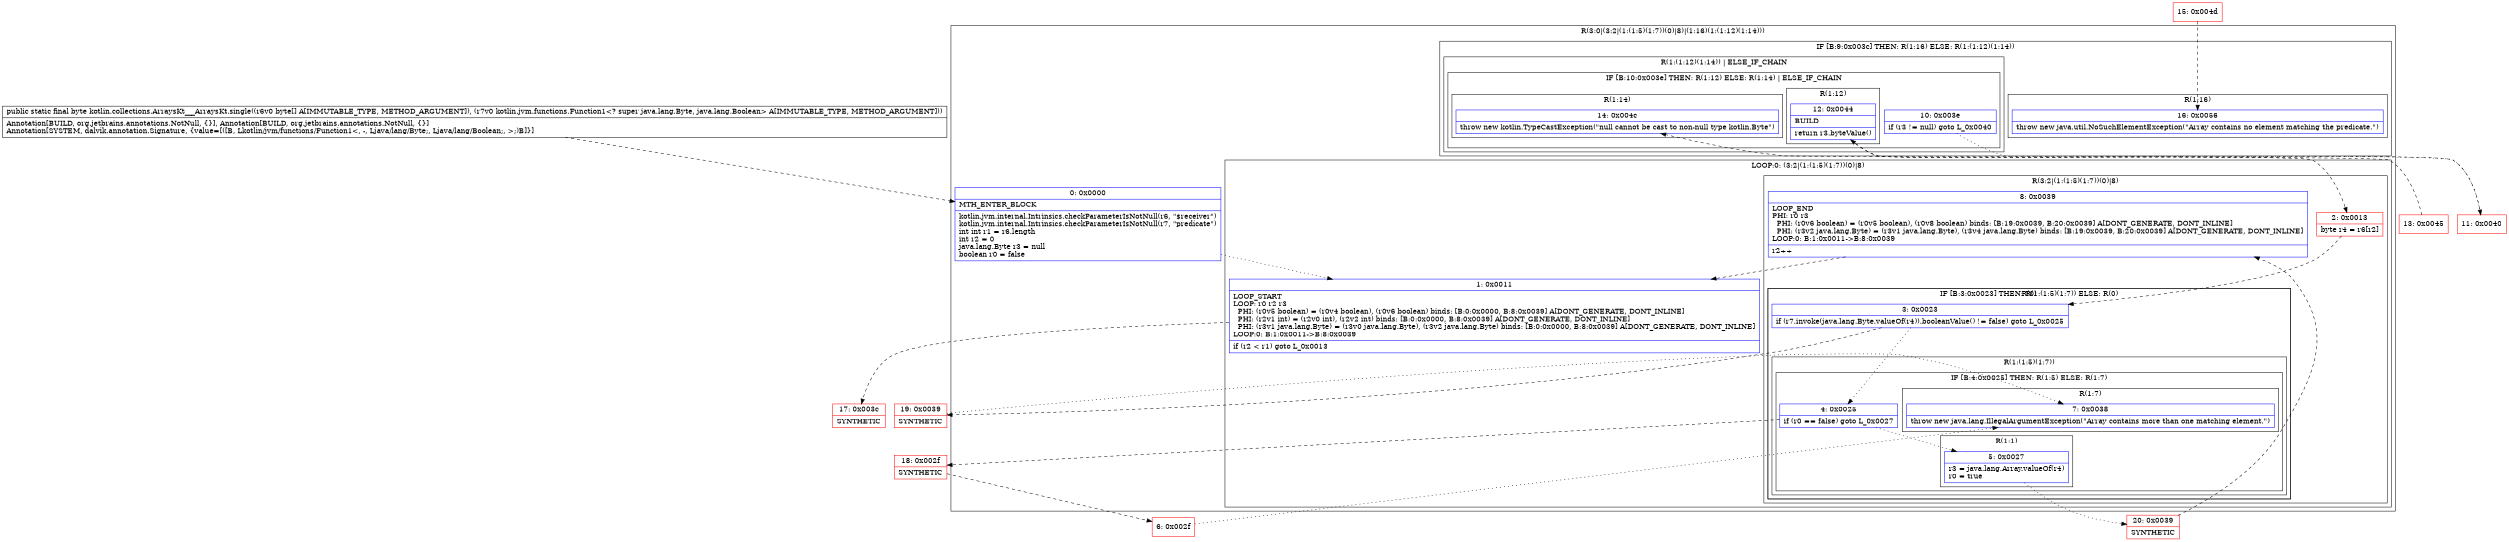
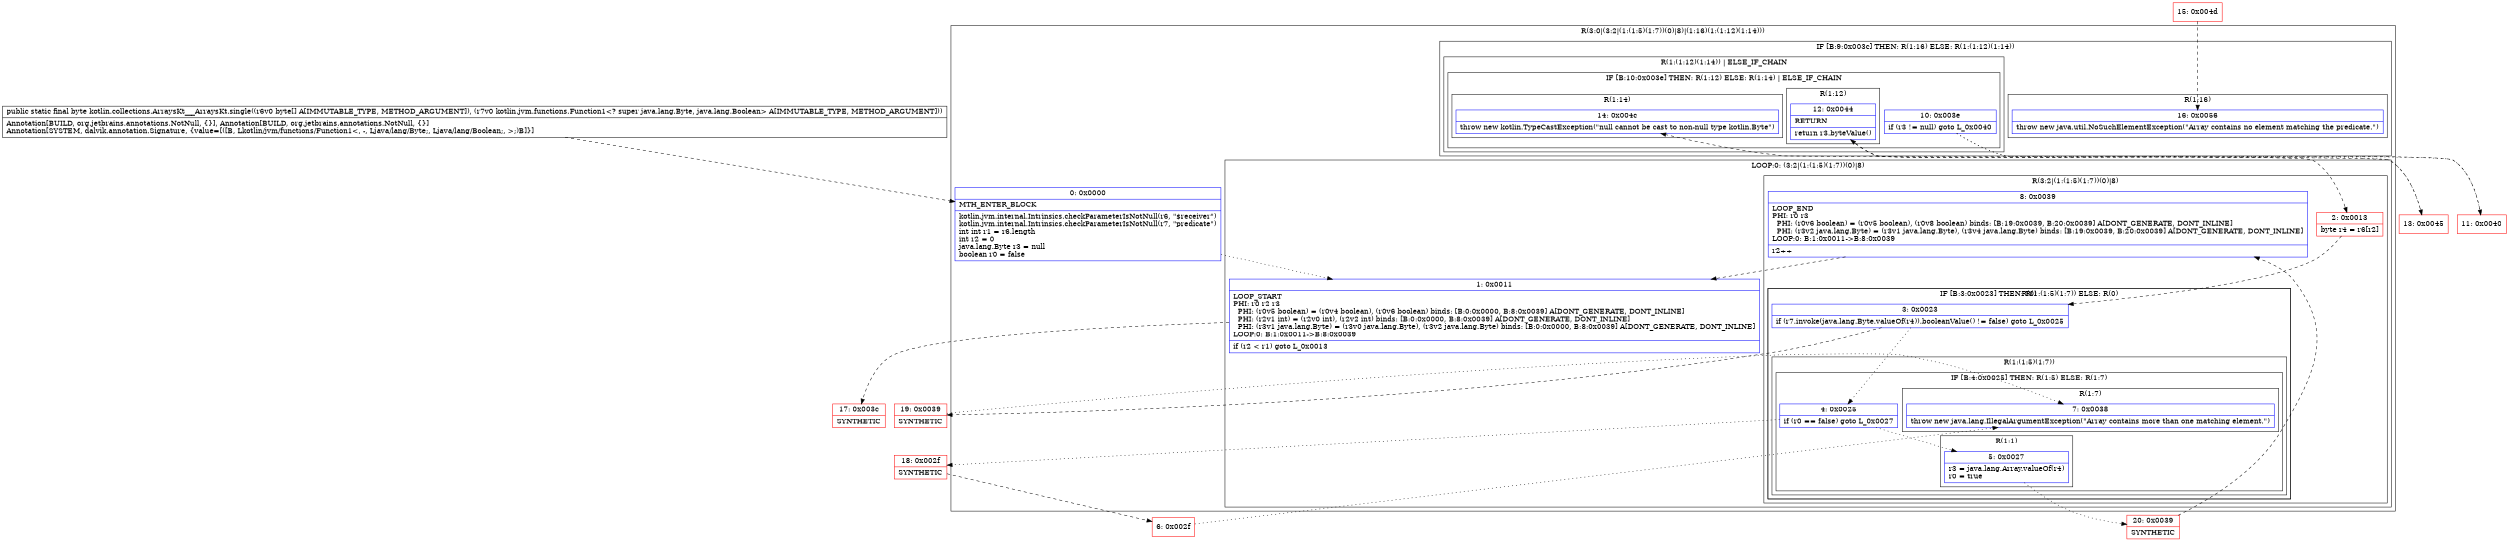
(1807, 121) -> (1811, 121)
none -> (2201, 157)
(1261, 304) -> (1258, 304)
(1366, 442) -> (1366, 442)
